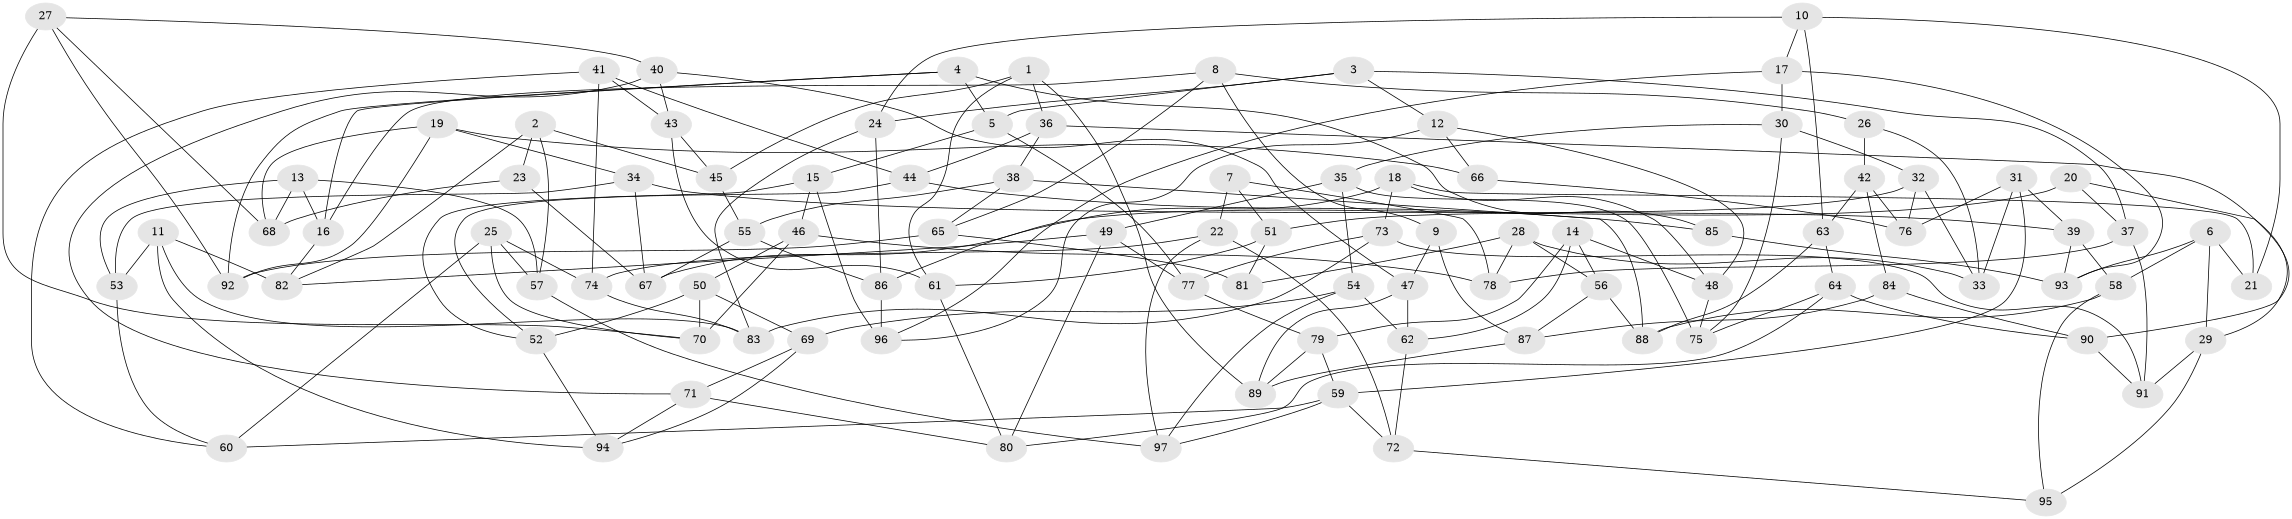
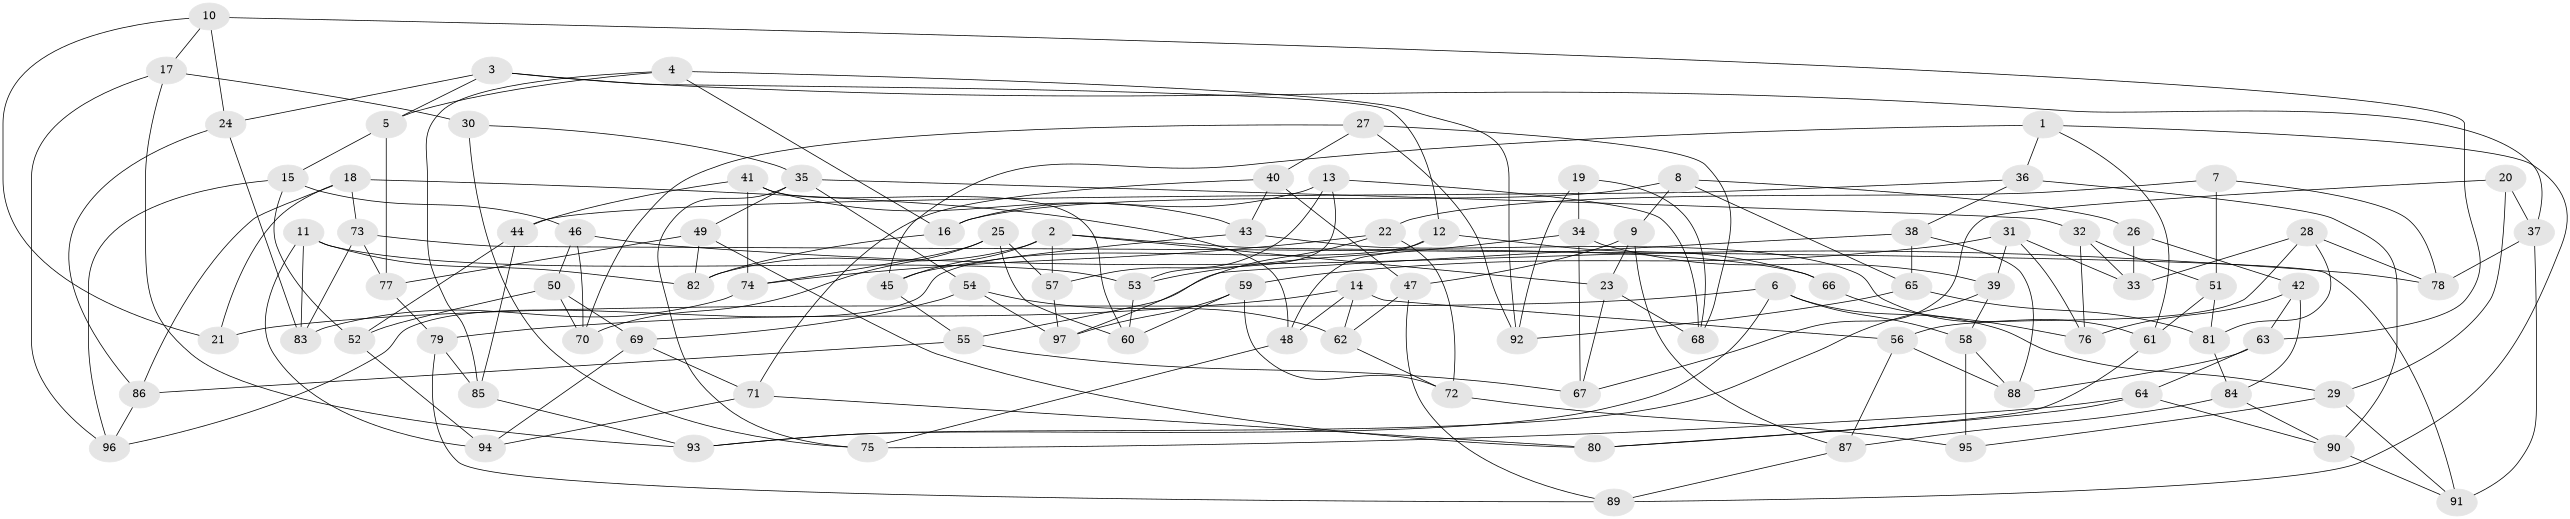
(958, 148) -> (1444, 250)
(1852, 149) -> (1629, 204)
none -> (1617, 266)
(1328, 367) -> (458, 368)
none -> (2220, 368)
